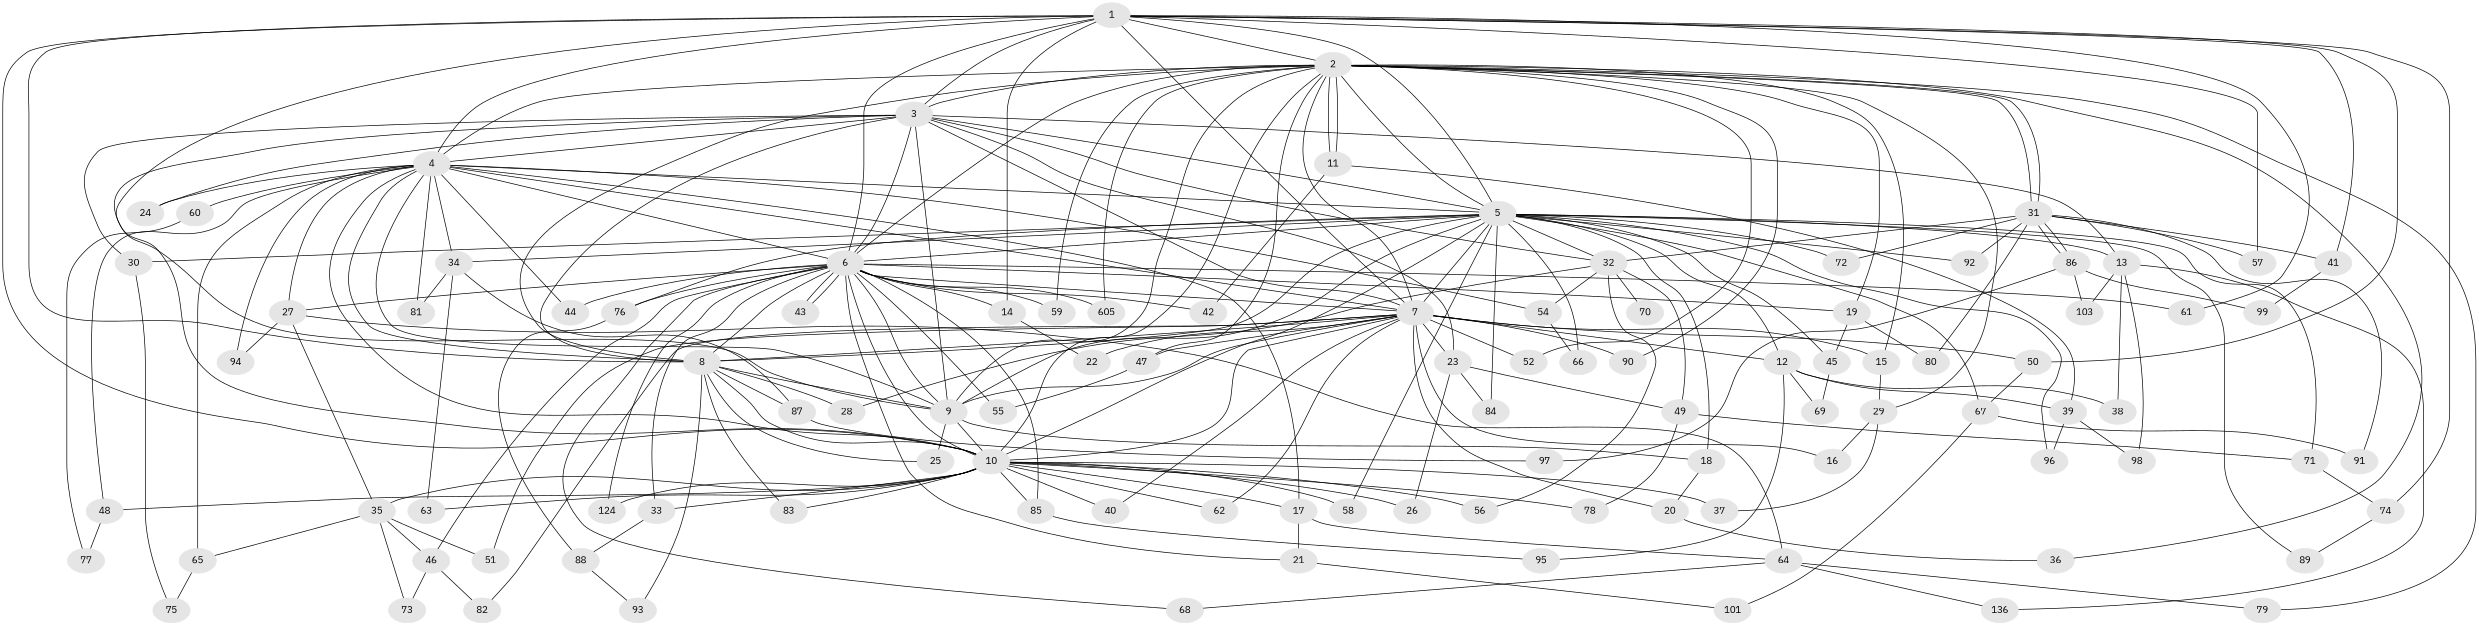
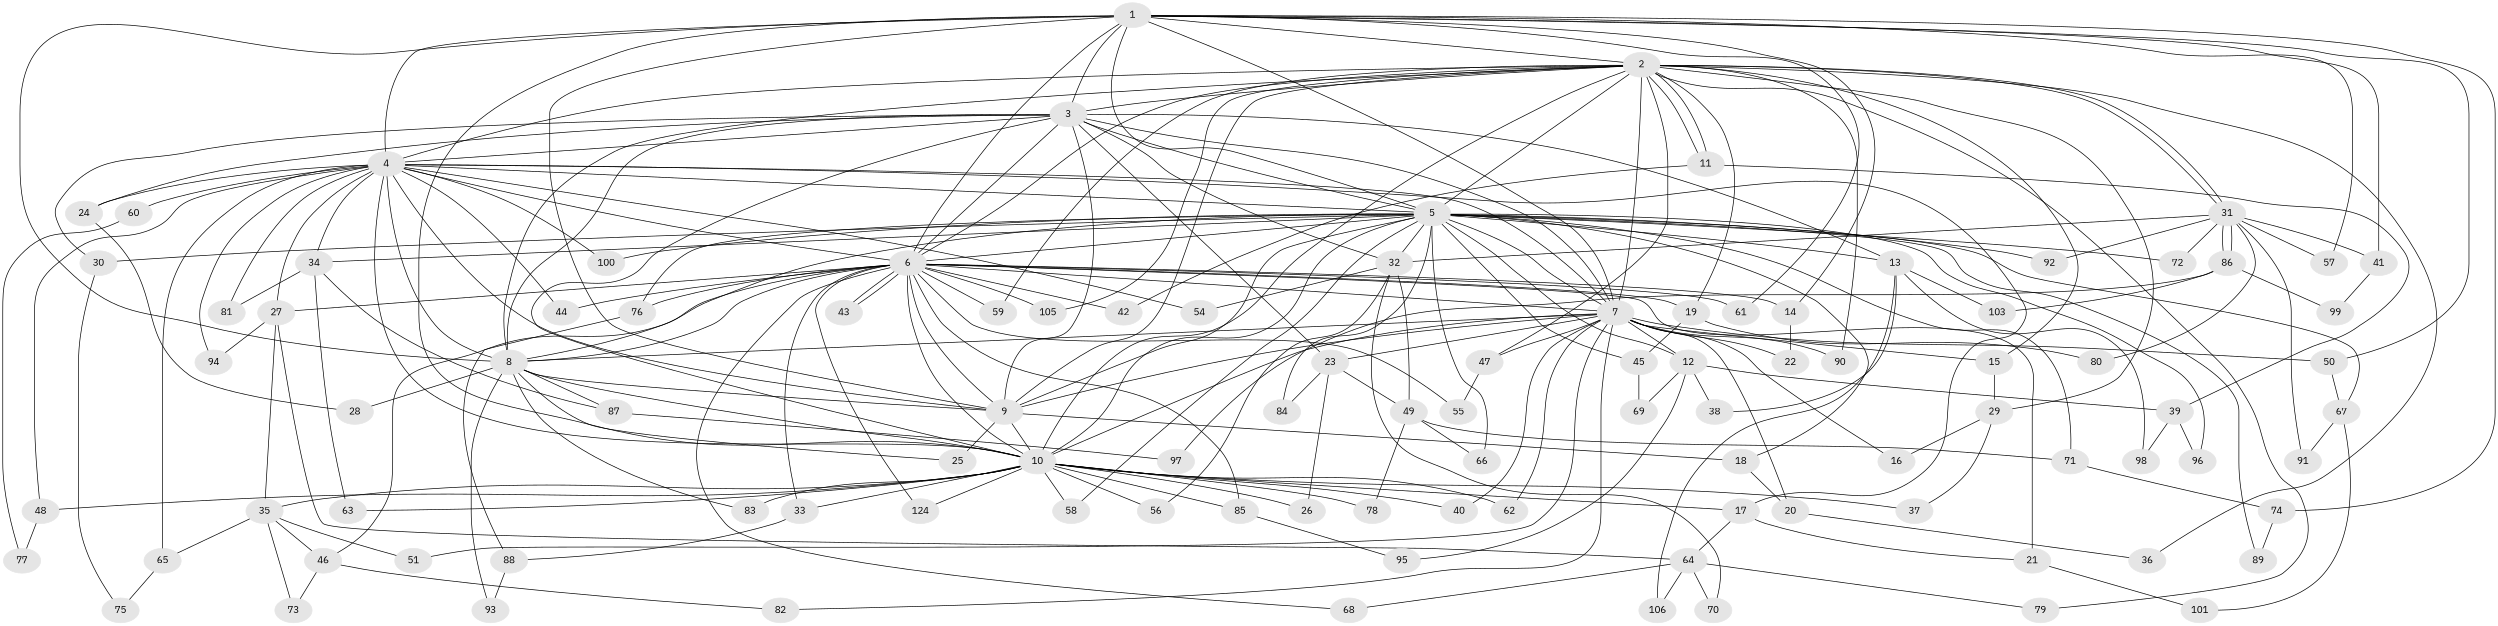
none -> (606, 263)
(1106, 313) -> (1048, 313)
(1335, 314) -> (178, 365)
(1561, 338) -> (1445, 437)
(1529, 362) -> none
none -> (1701, 586)
(2000, 610) -> (1657, 610)
